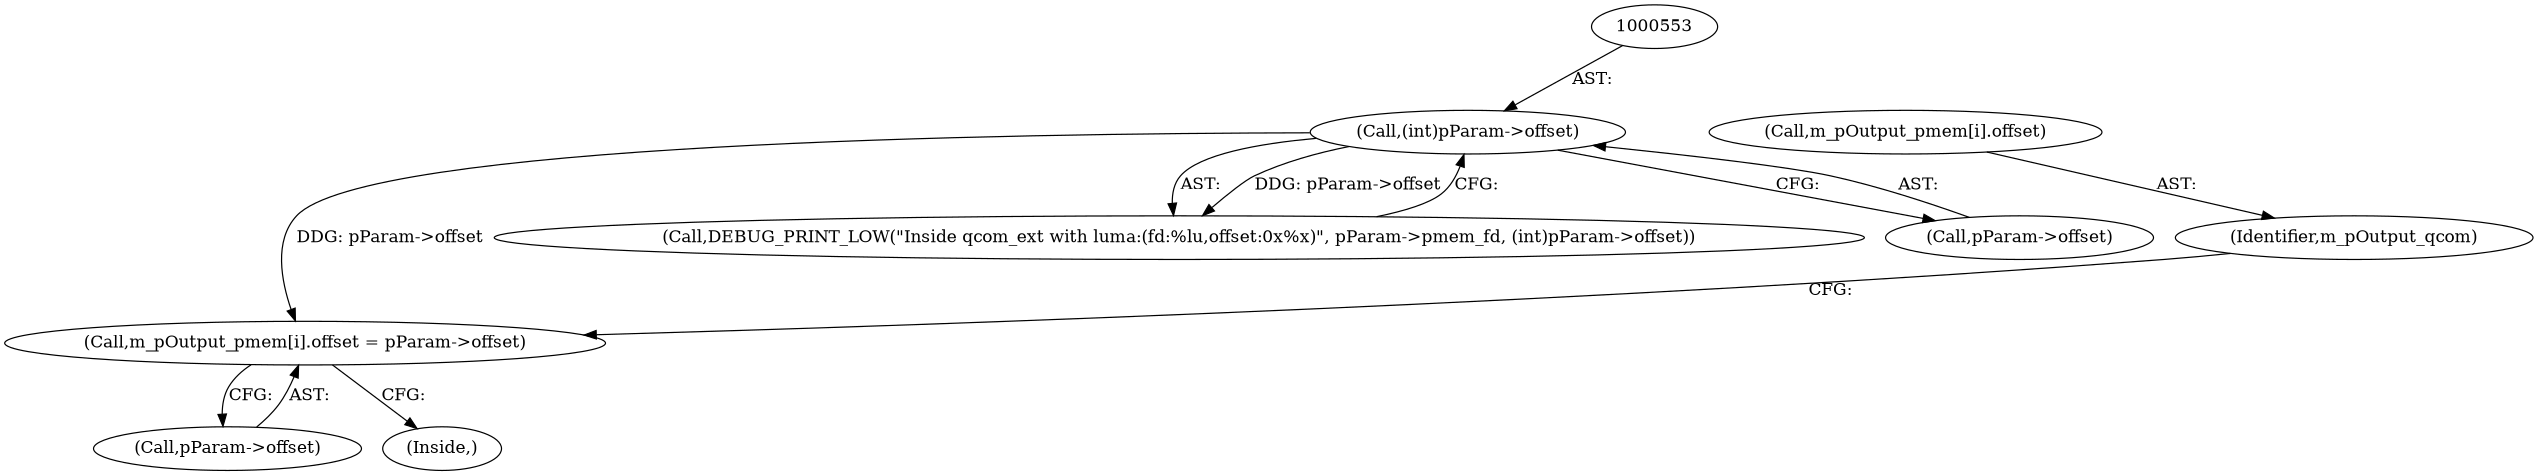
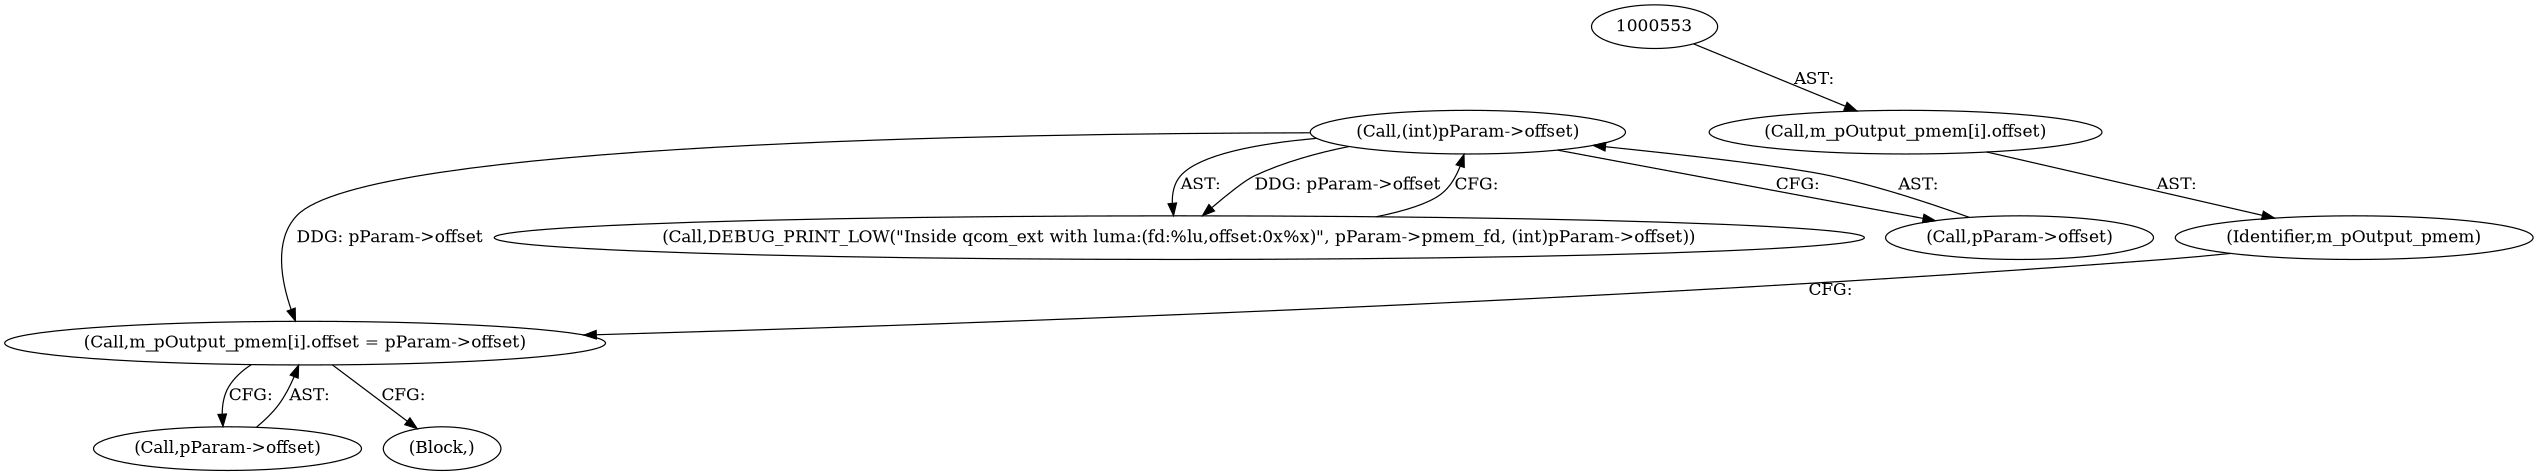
(1569, 75) -> (1770, 75)
(2354, 238) -> (2354, 238)
(442, 449) -> (442, 449)
